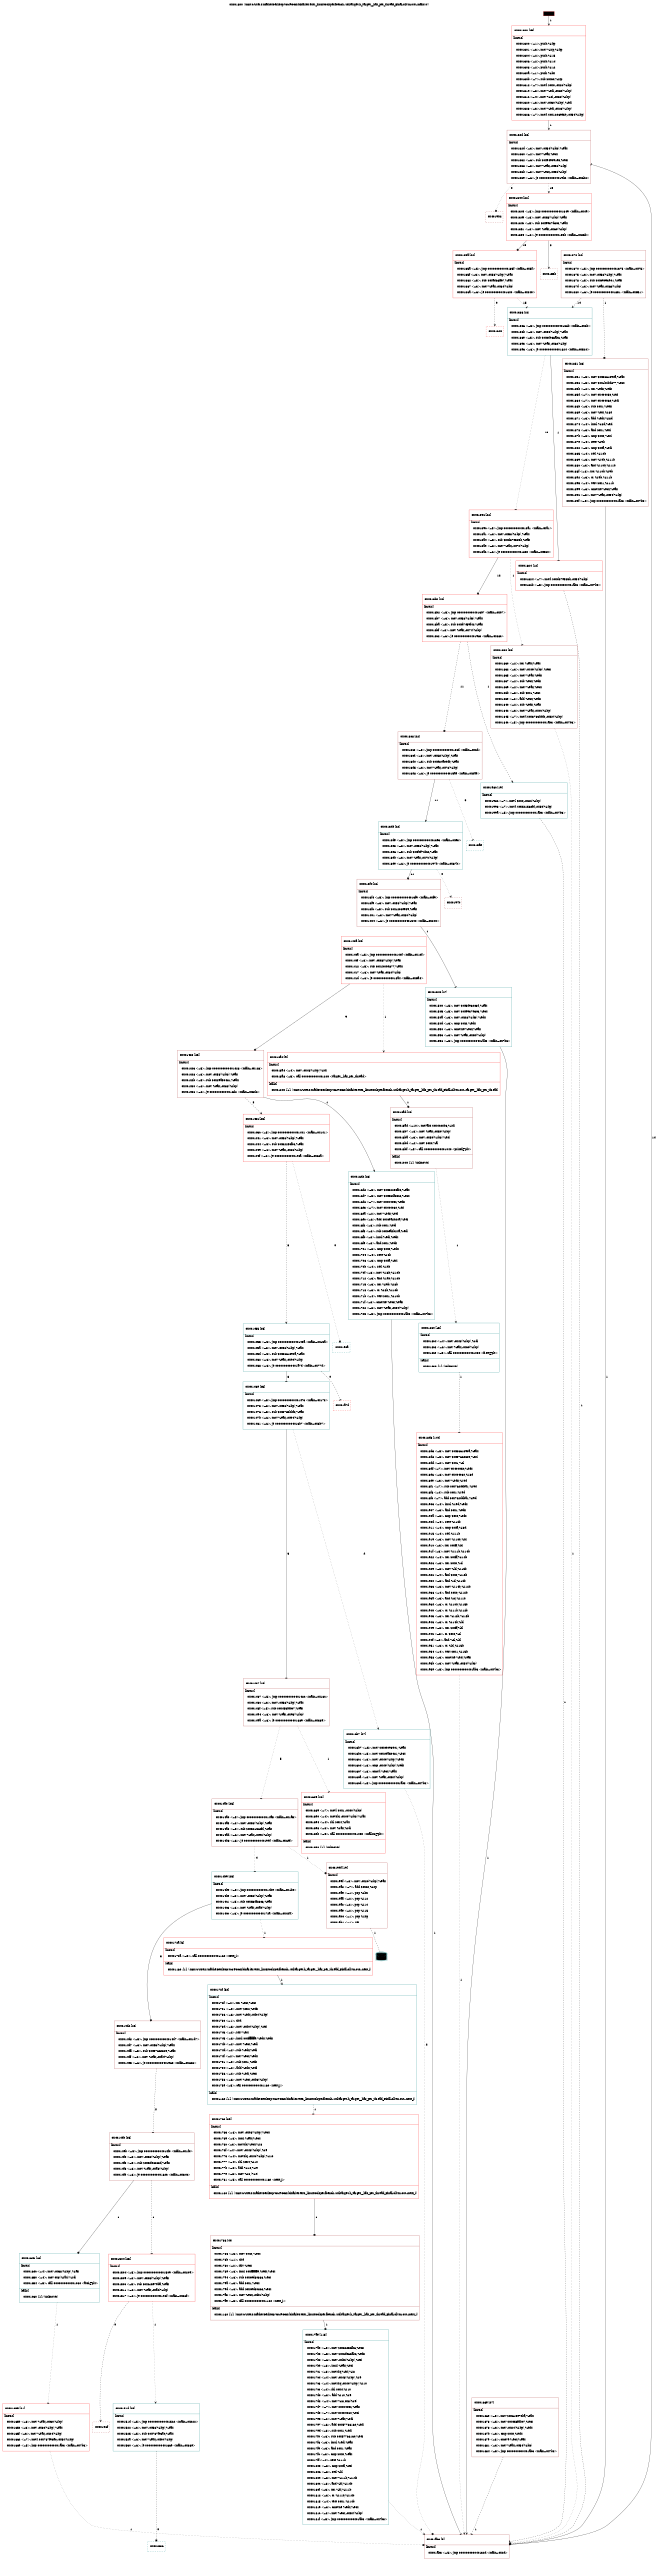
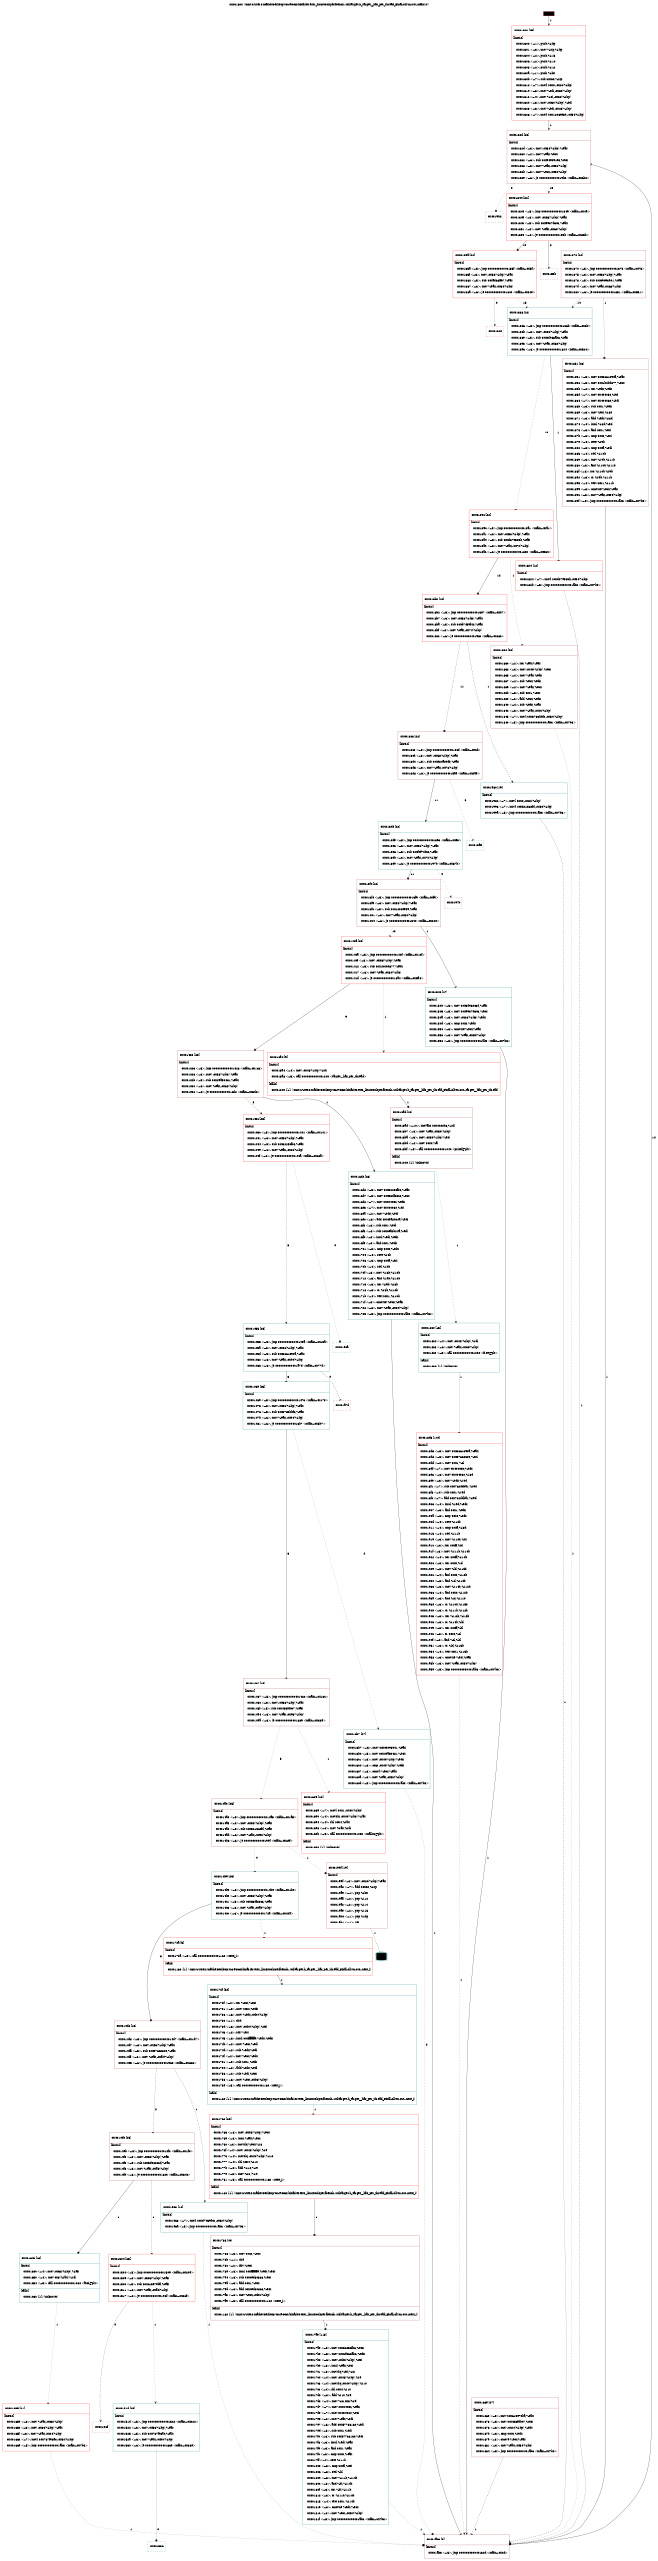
none -> (391, 931)
none -> (204, 2217)
